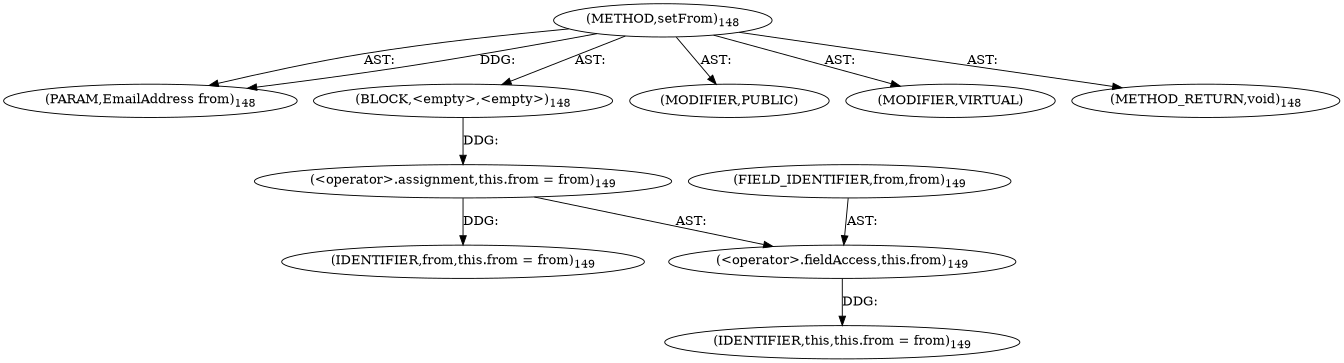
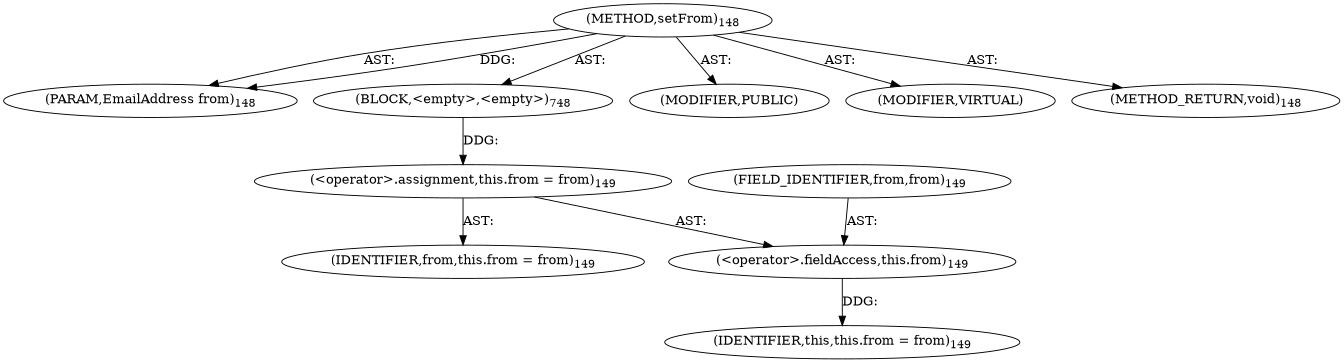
(560, 99) -> (560, 99)
(483, 222) -> (481, 222)
